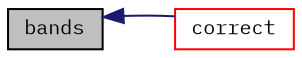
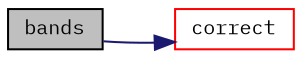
(149, 16) -> (129, 43)
